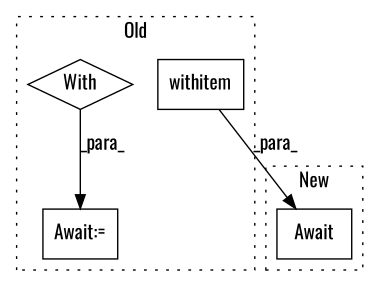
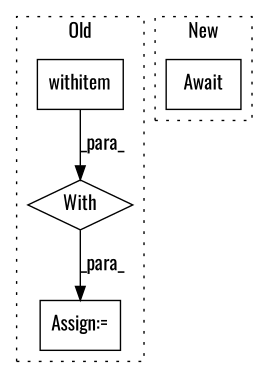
(246, 145) -> (80, 138)
(80, 234) -> (80, 325)
